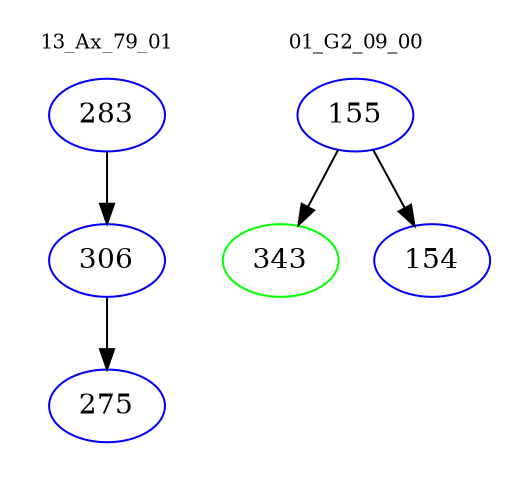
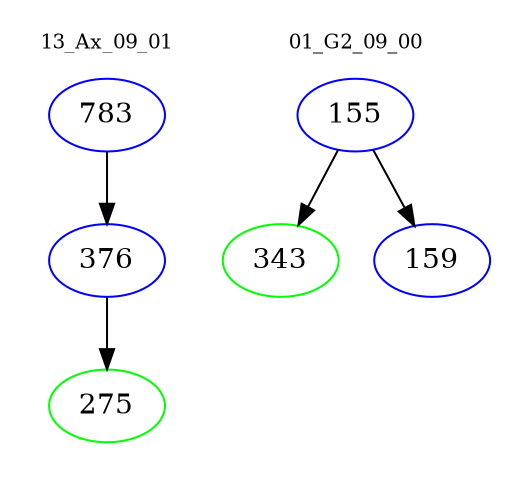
(107, 43) -> (107, 43)
(107, 115) -> (107, 115)
(107, 261) -> (107, 261)
(432, 261) -> (432, 261)
(107, 406) -> (107, 406)
